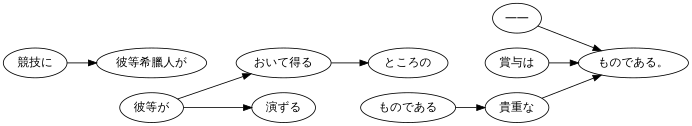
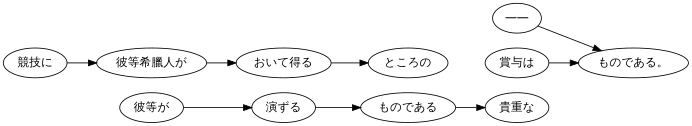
(210, 88) -> (217, 63)
(568, 88) -> none
none -> (334, 108)
